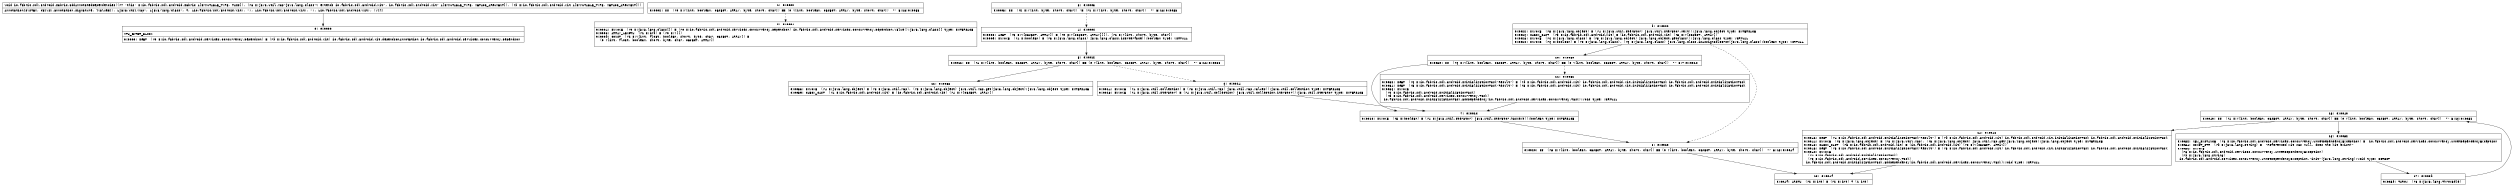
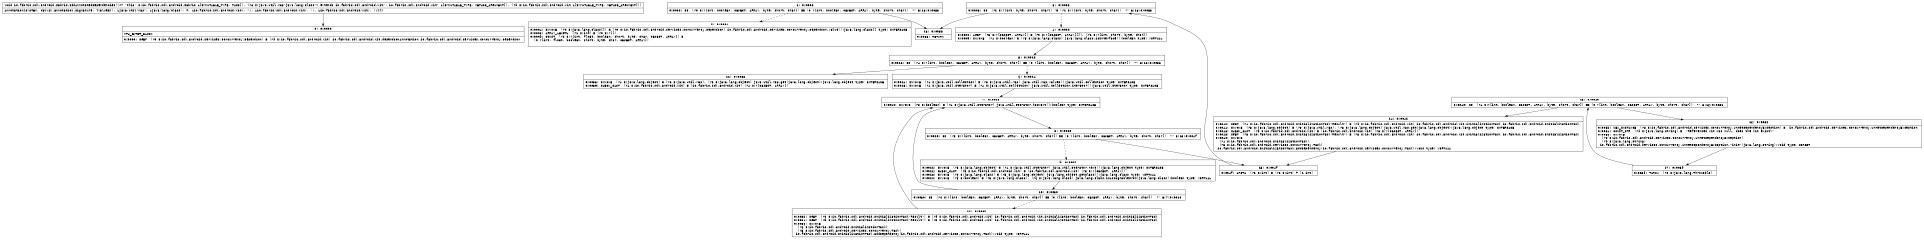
none -> (933, 34)
none -> (1207, 71)
(1753, 100) -> (1065, 148)
